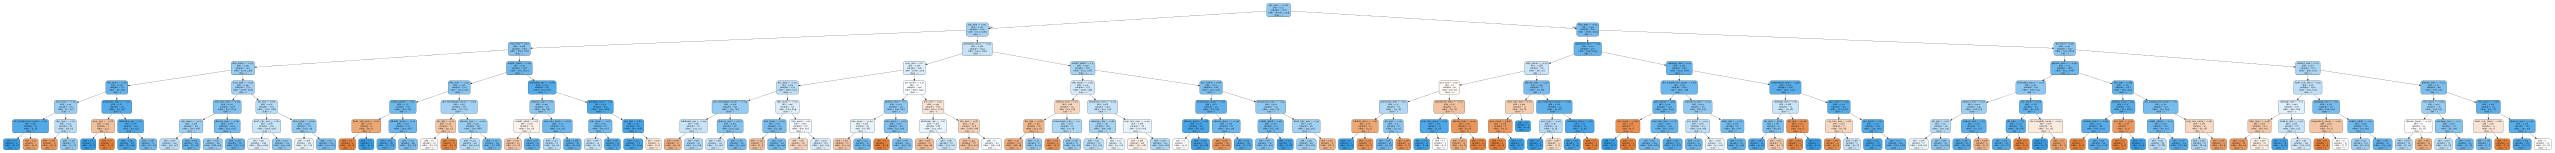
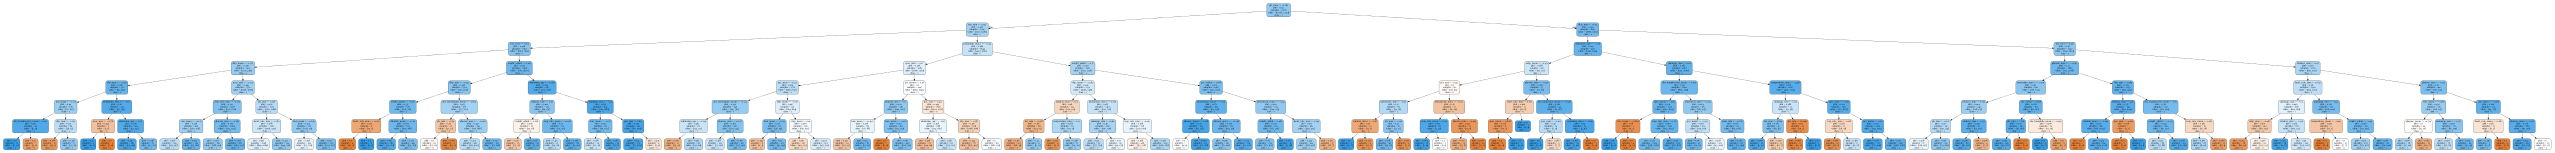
(1222, 144) -> (1222, 144)
